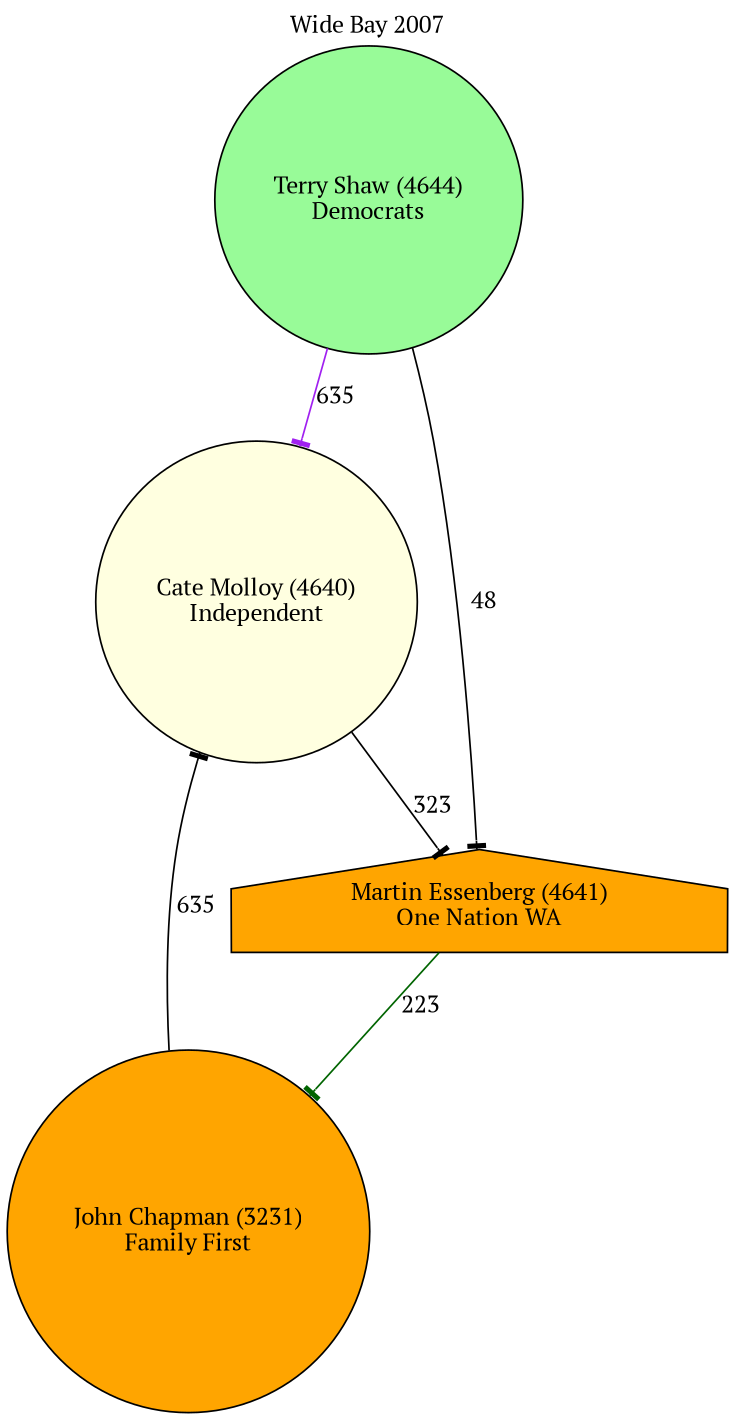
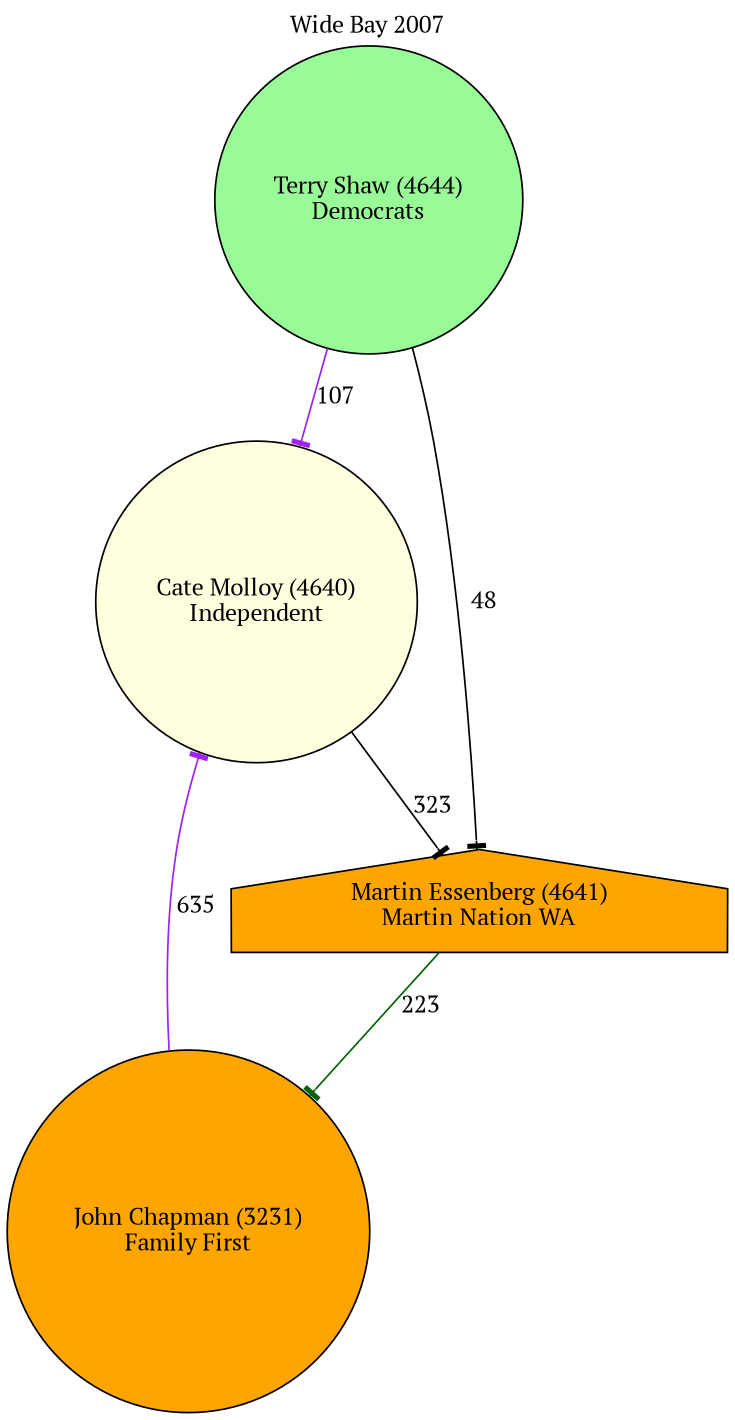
(336, 397) -> (336, 397)
(170, 904) -> (170, 904)
(479, 906) -> (479, 906)
